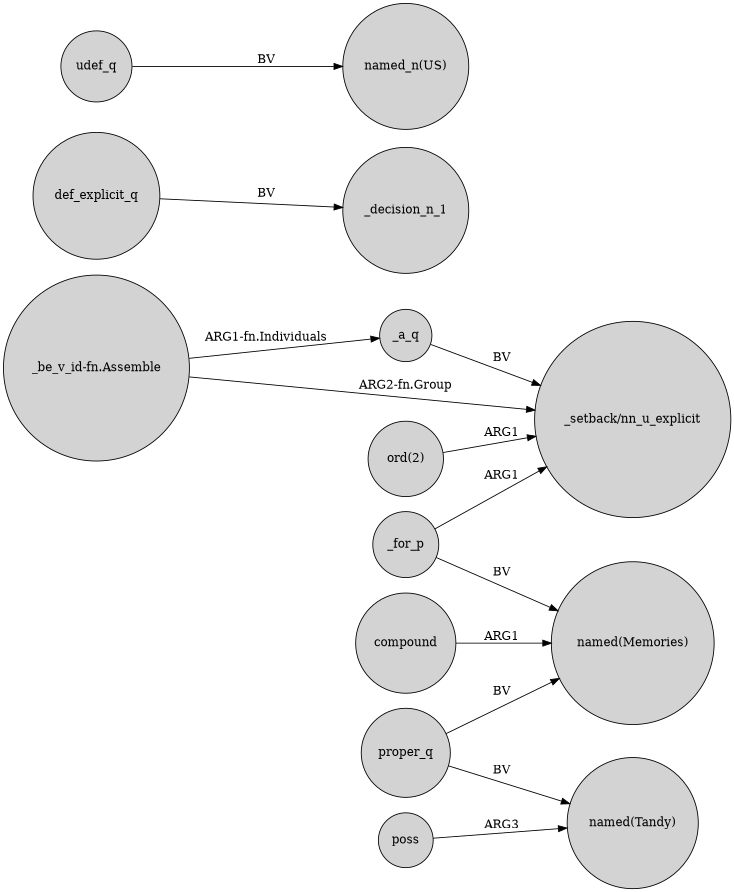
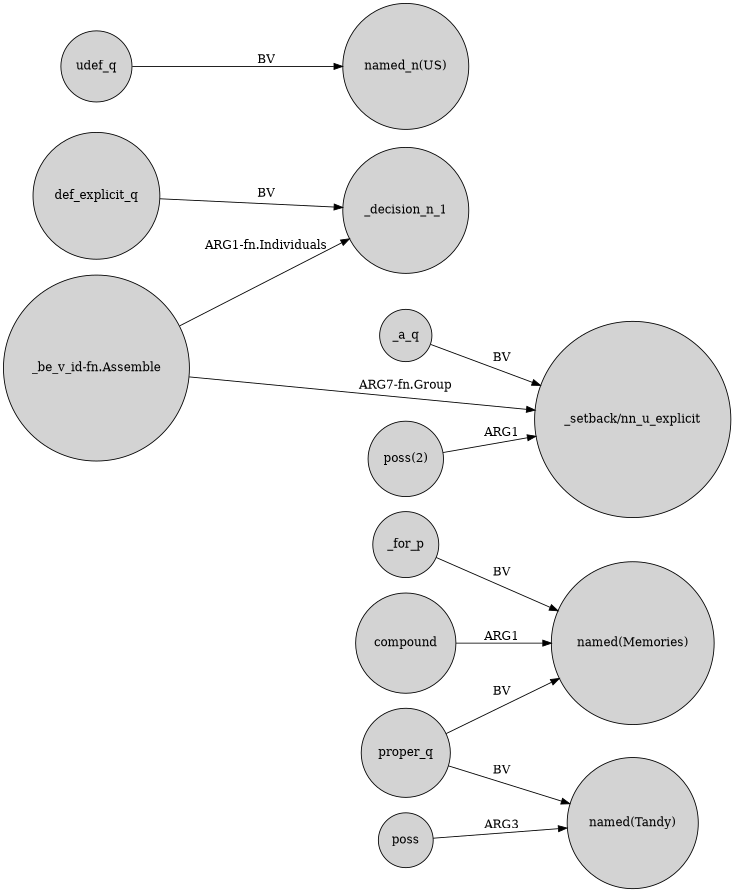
(280, 349) -> (261, 284)
(406, 386) -> (406, 386)
(406, 459) -> (406, 459)
(487, 500) -> none
